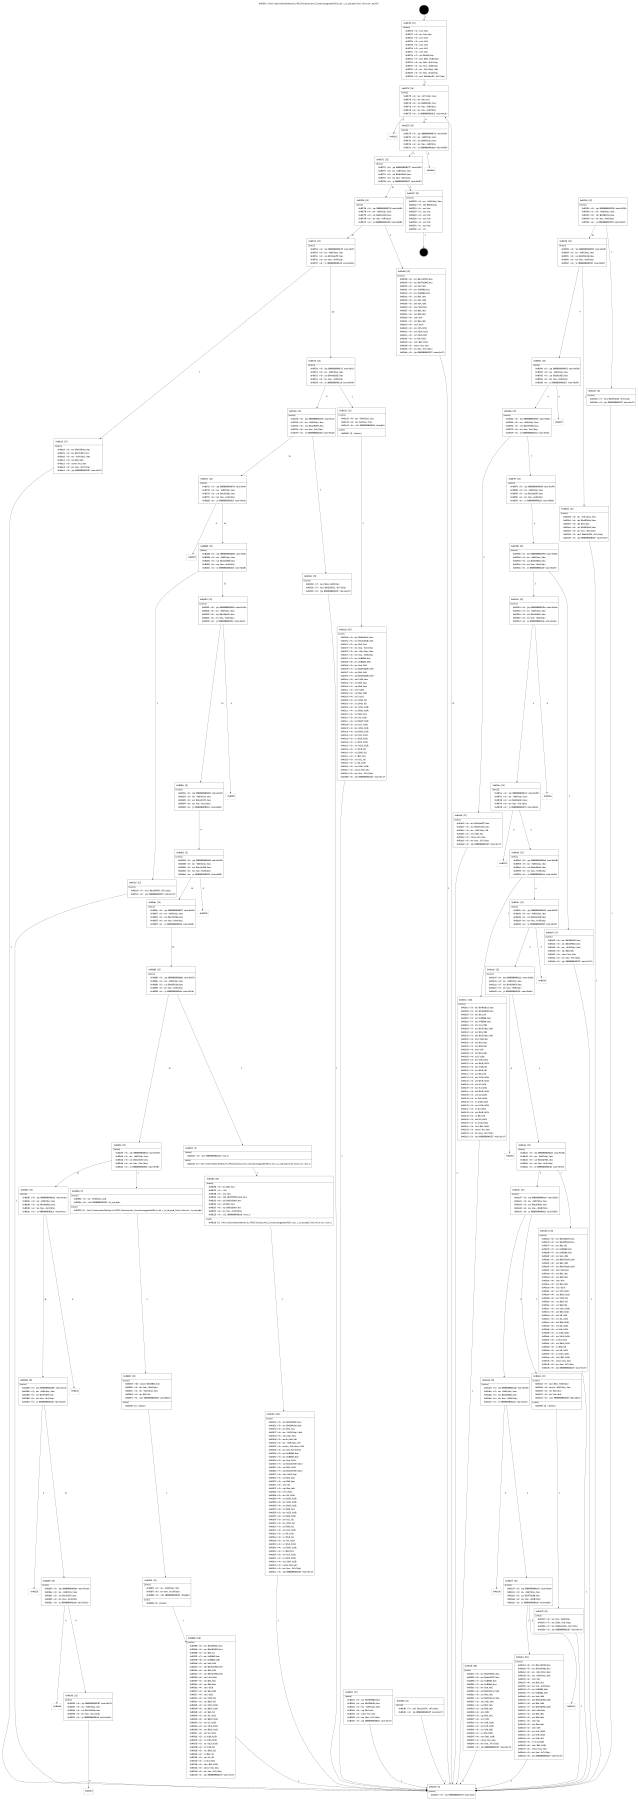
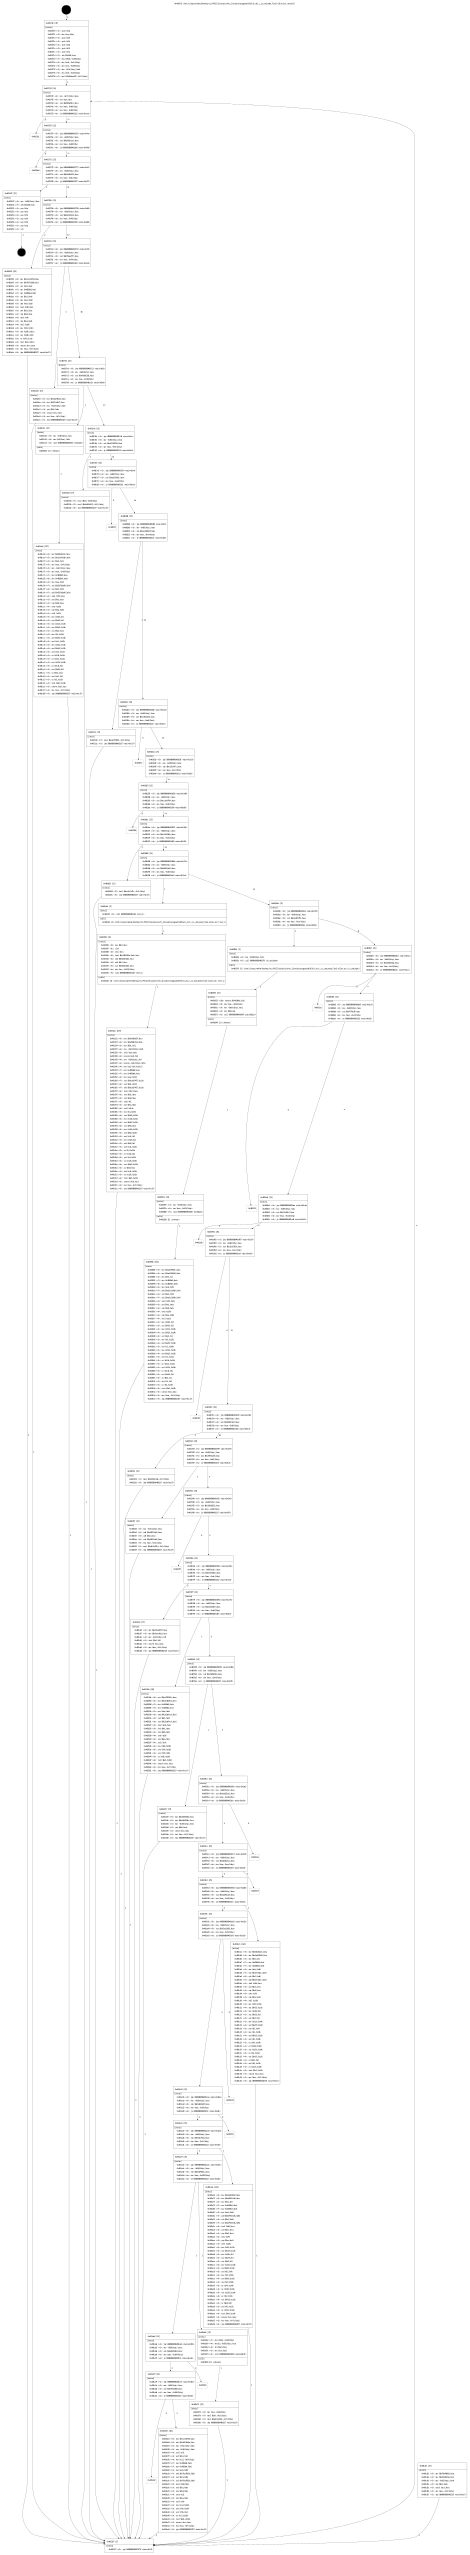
none -> (132, 861)
none -> (229, 1330)
none -> (187, 1651)
